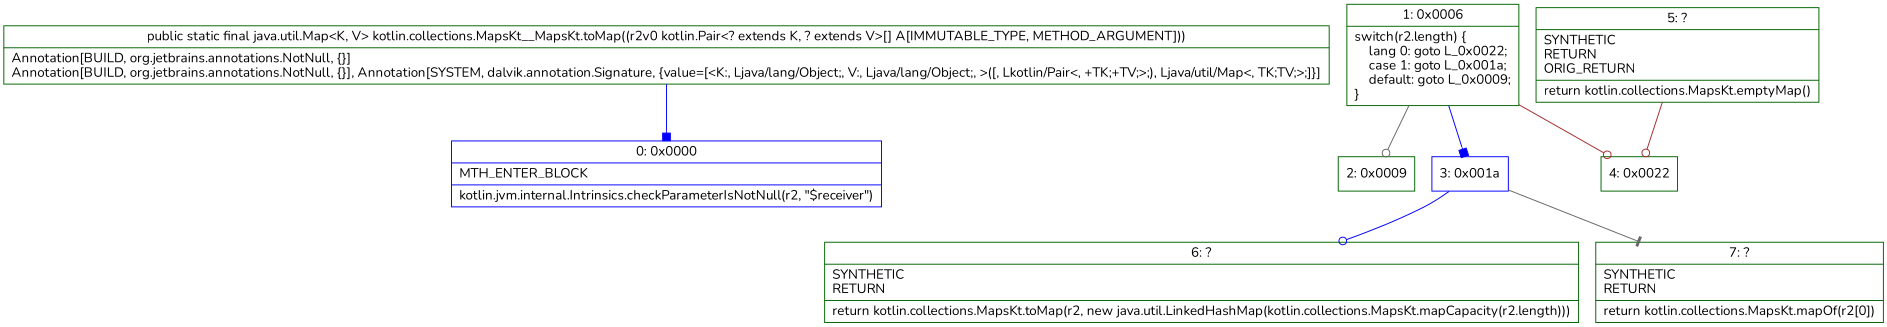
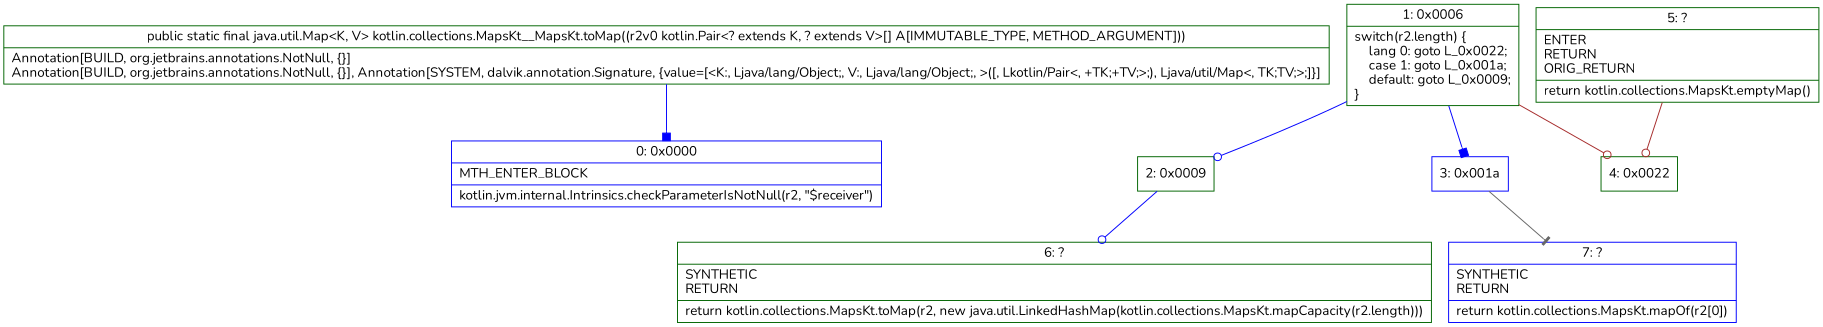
(1580, 40) -> (1565, 40)
(1398, 128) -> (1285, 129)
(1399, 219) -> (1131, 214)
(1740, 282) -> (1592, 282)
